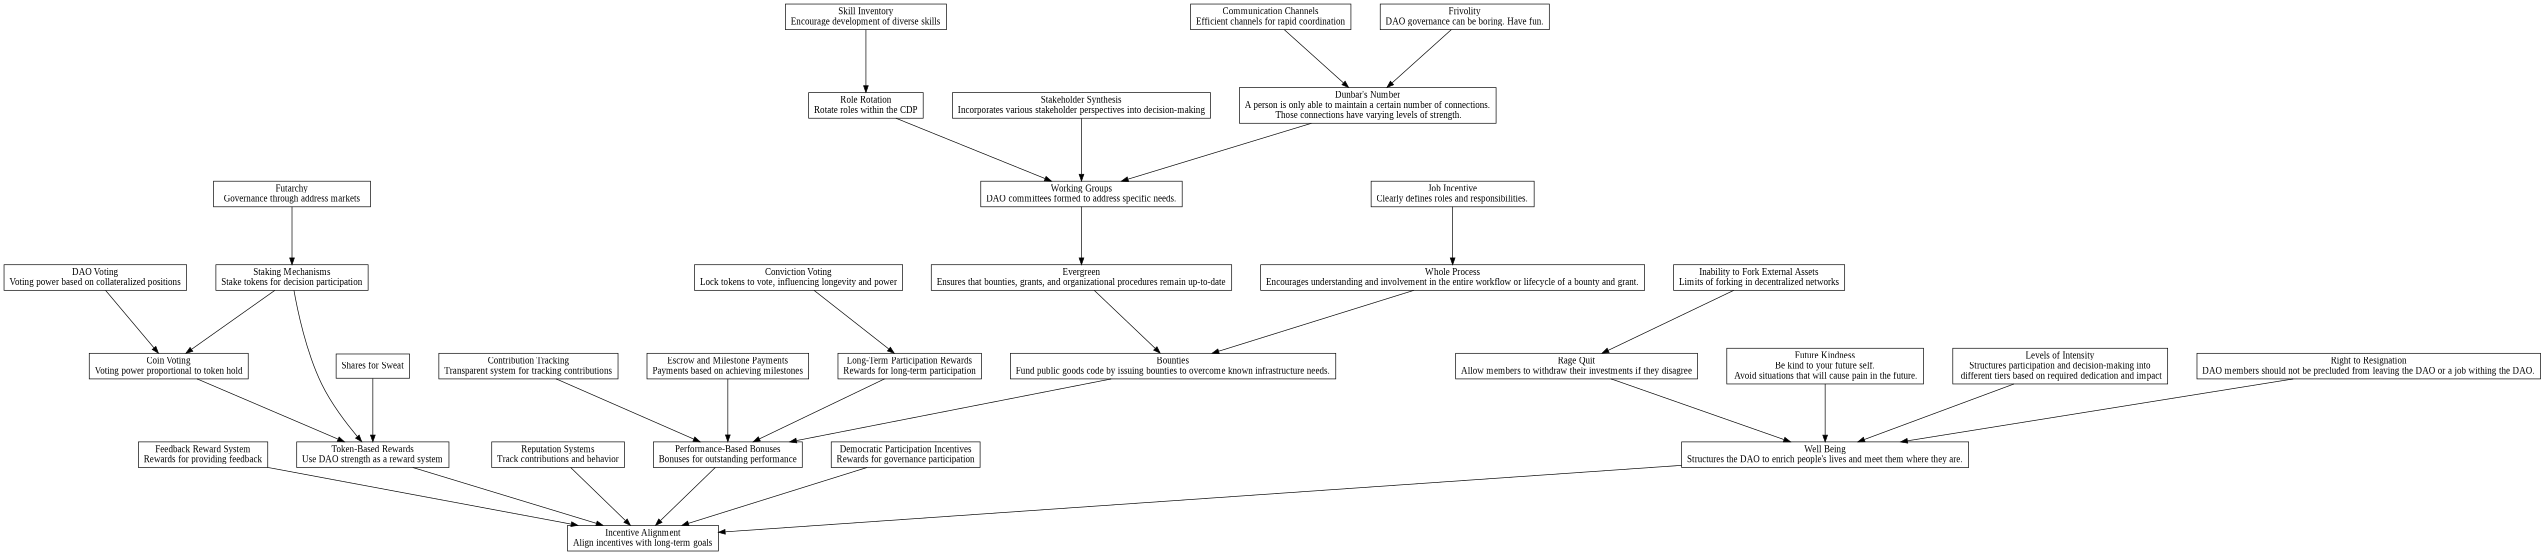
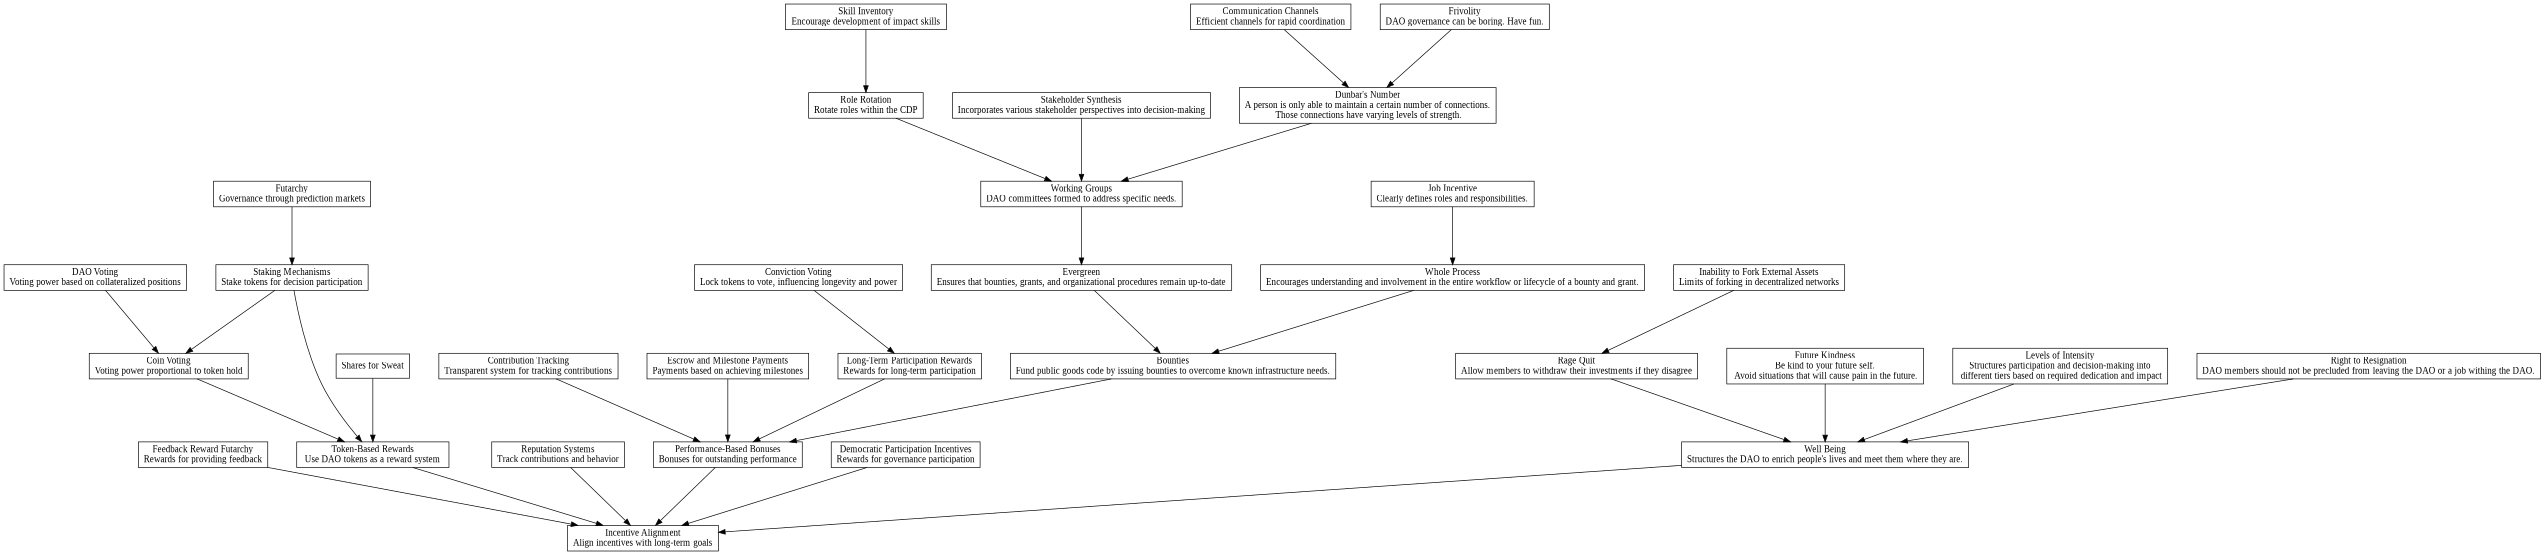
(866, 17) -> (866, 17)
(292, 194) -> (292, 194)
(203, 455) -> (203, 455)
(373, 455) -> (373, 455)
